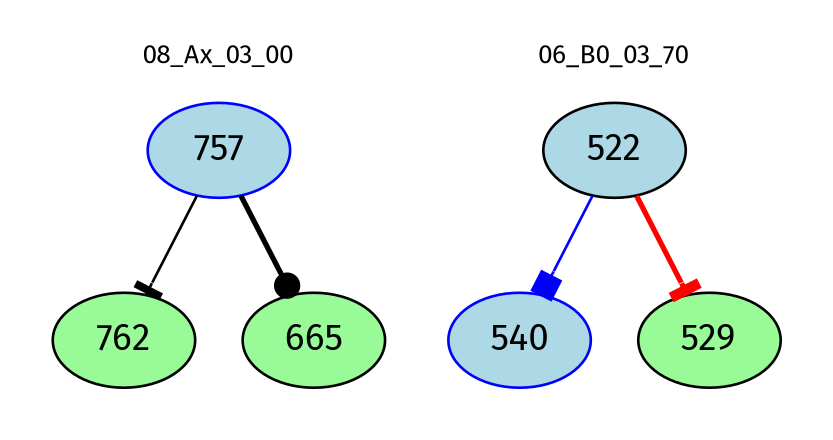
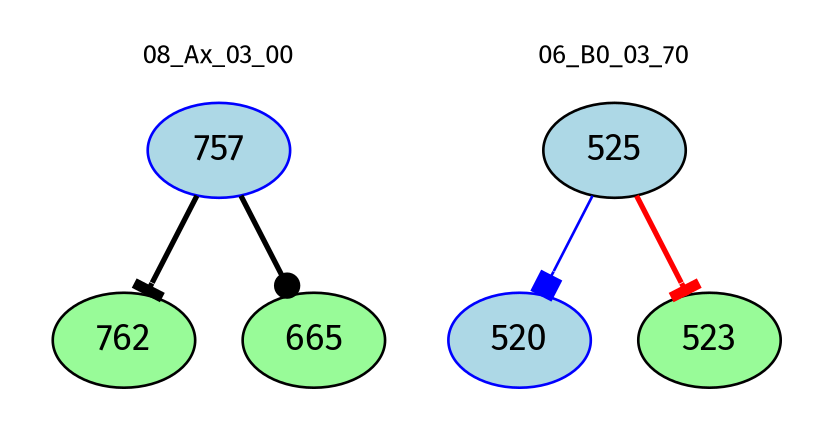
(615, 150) -> (615, 150)
(175, 239) -> (175, 239)
(520, 340) -> (520, 340)
(709, 340) -> (709, 340)
